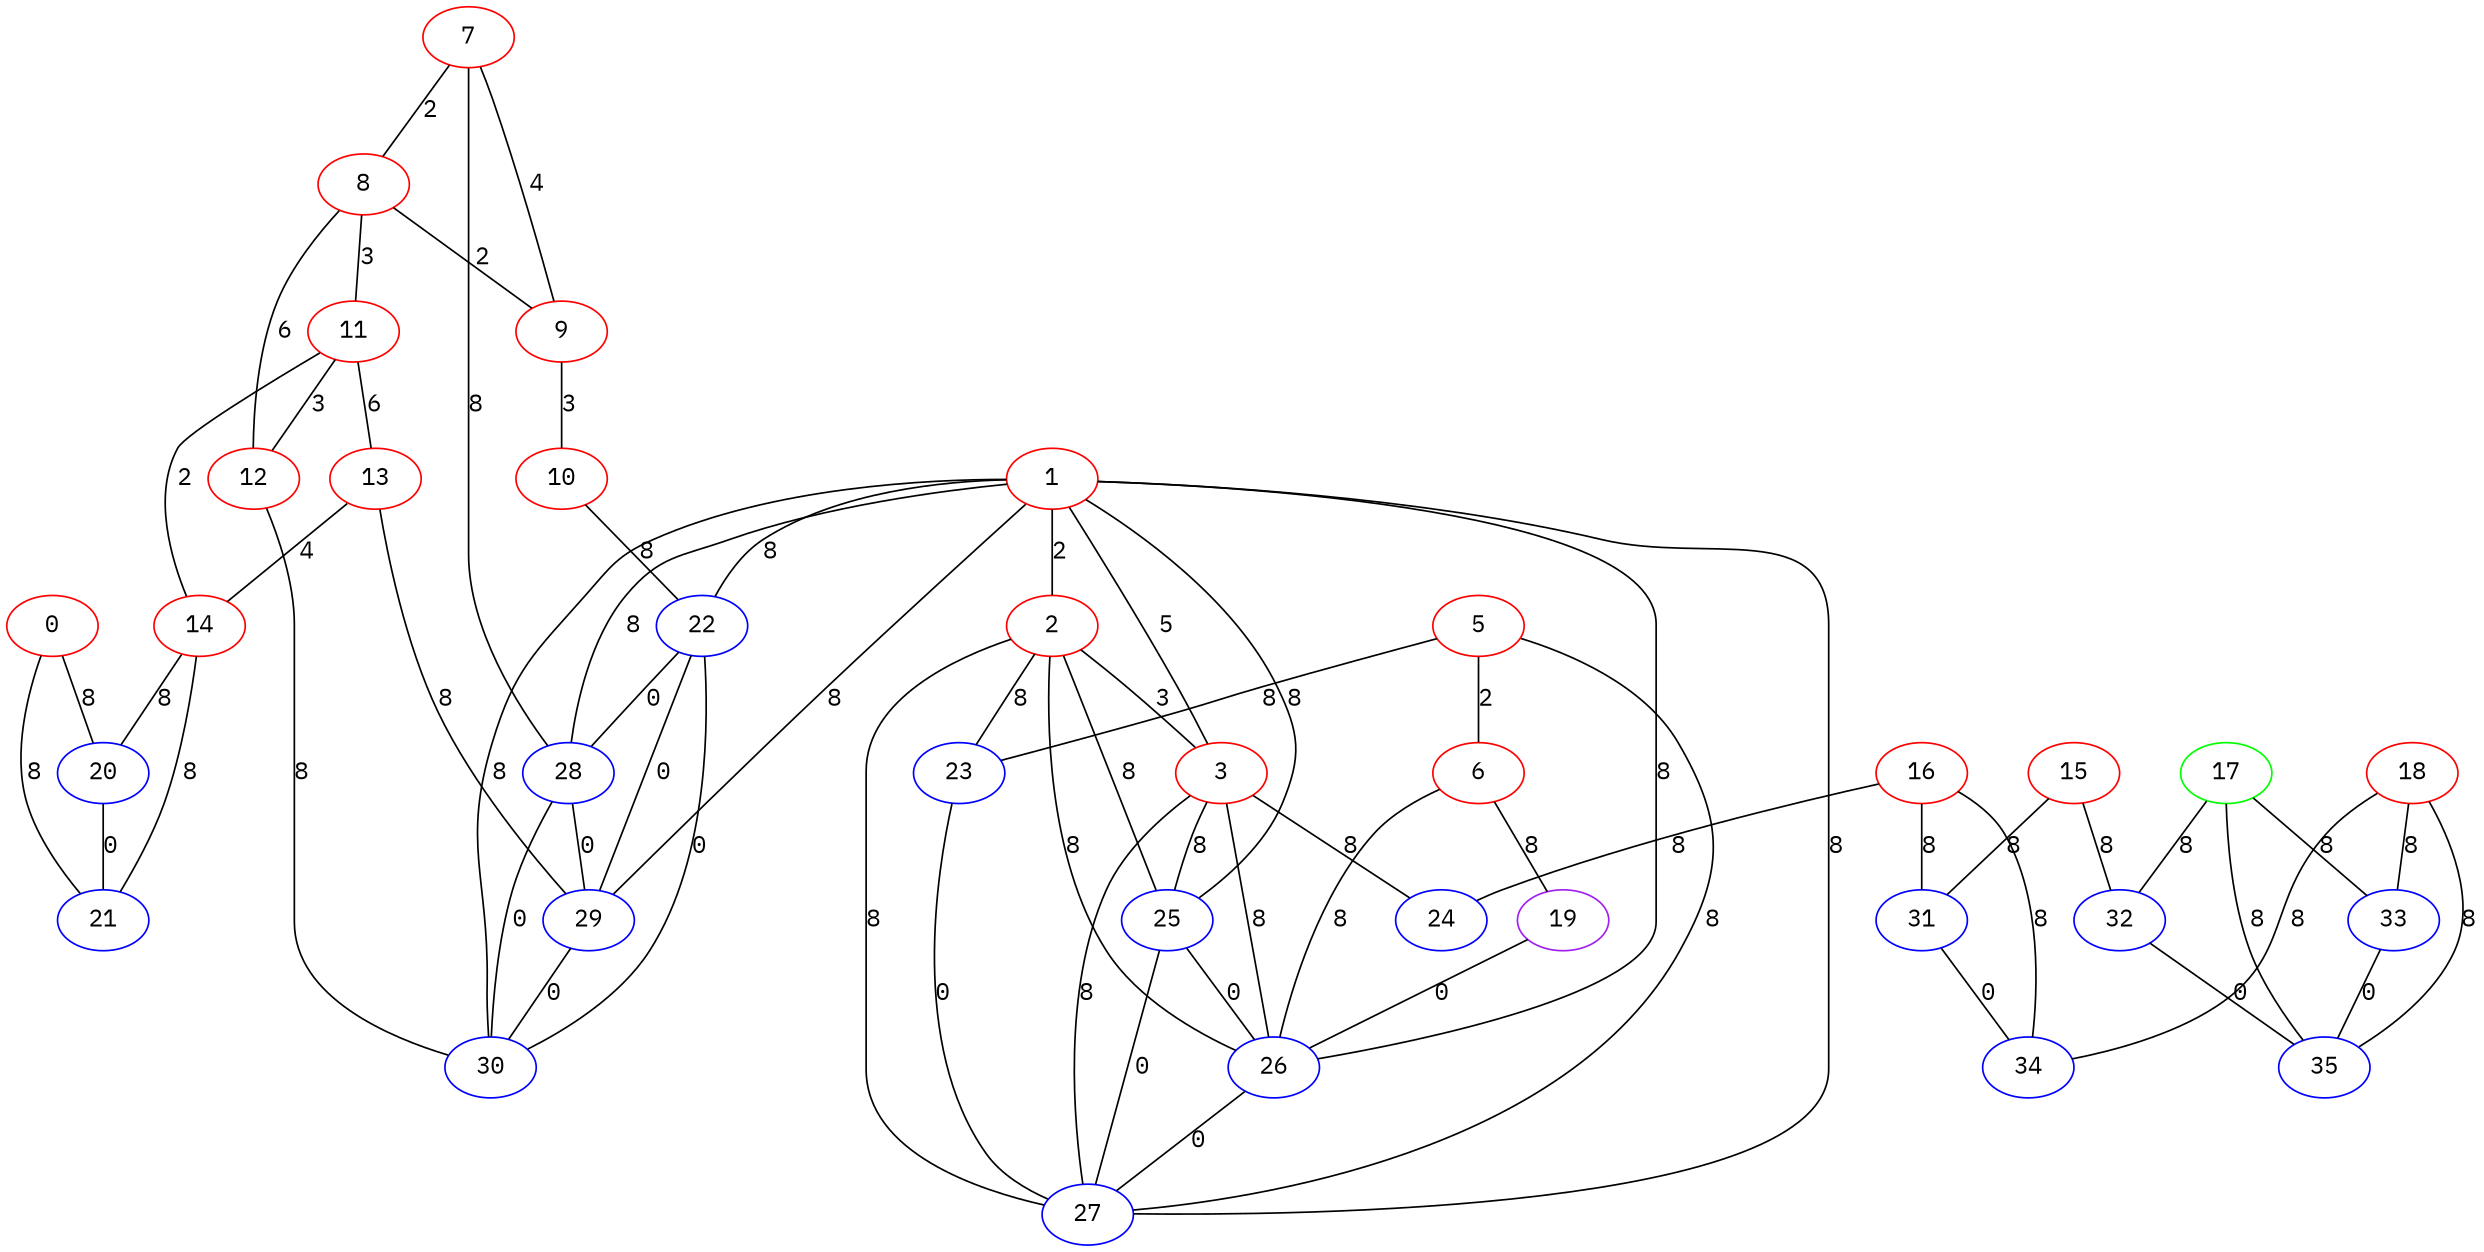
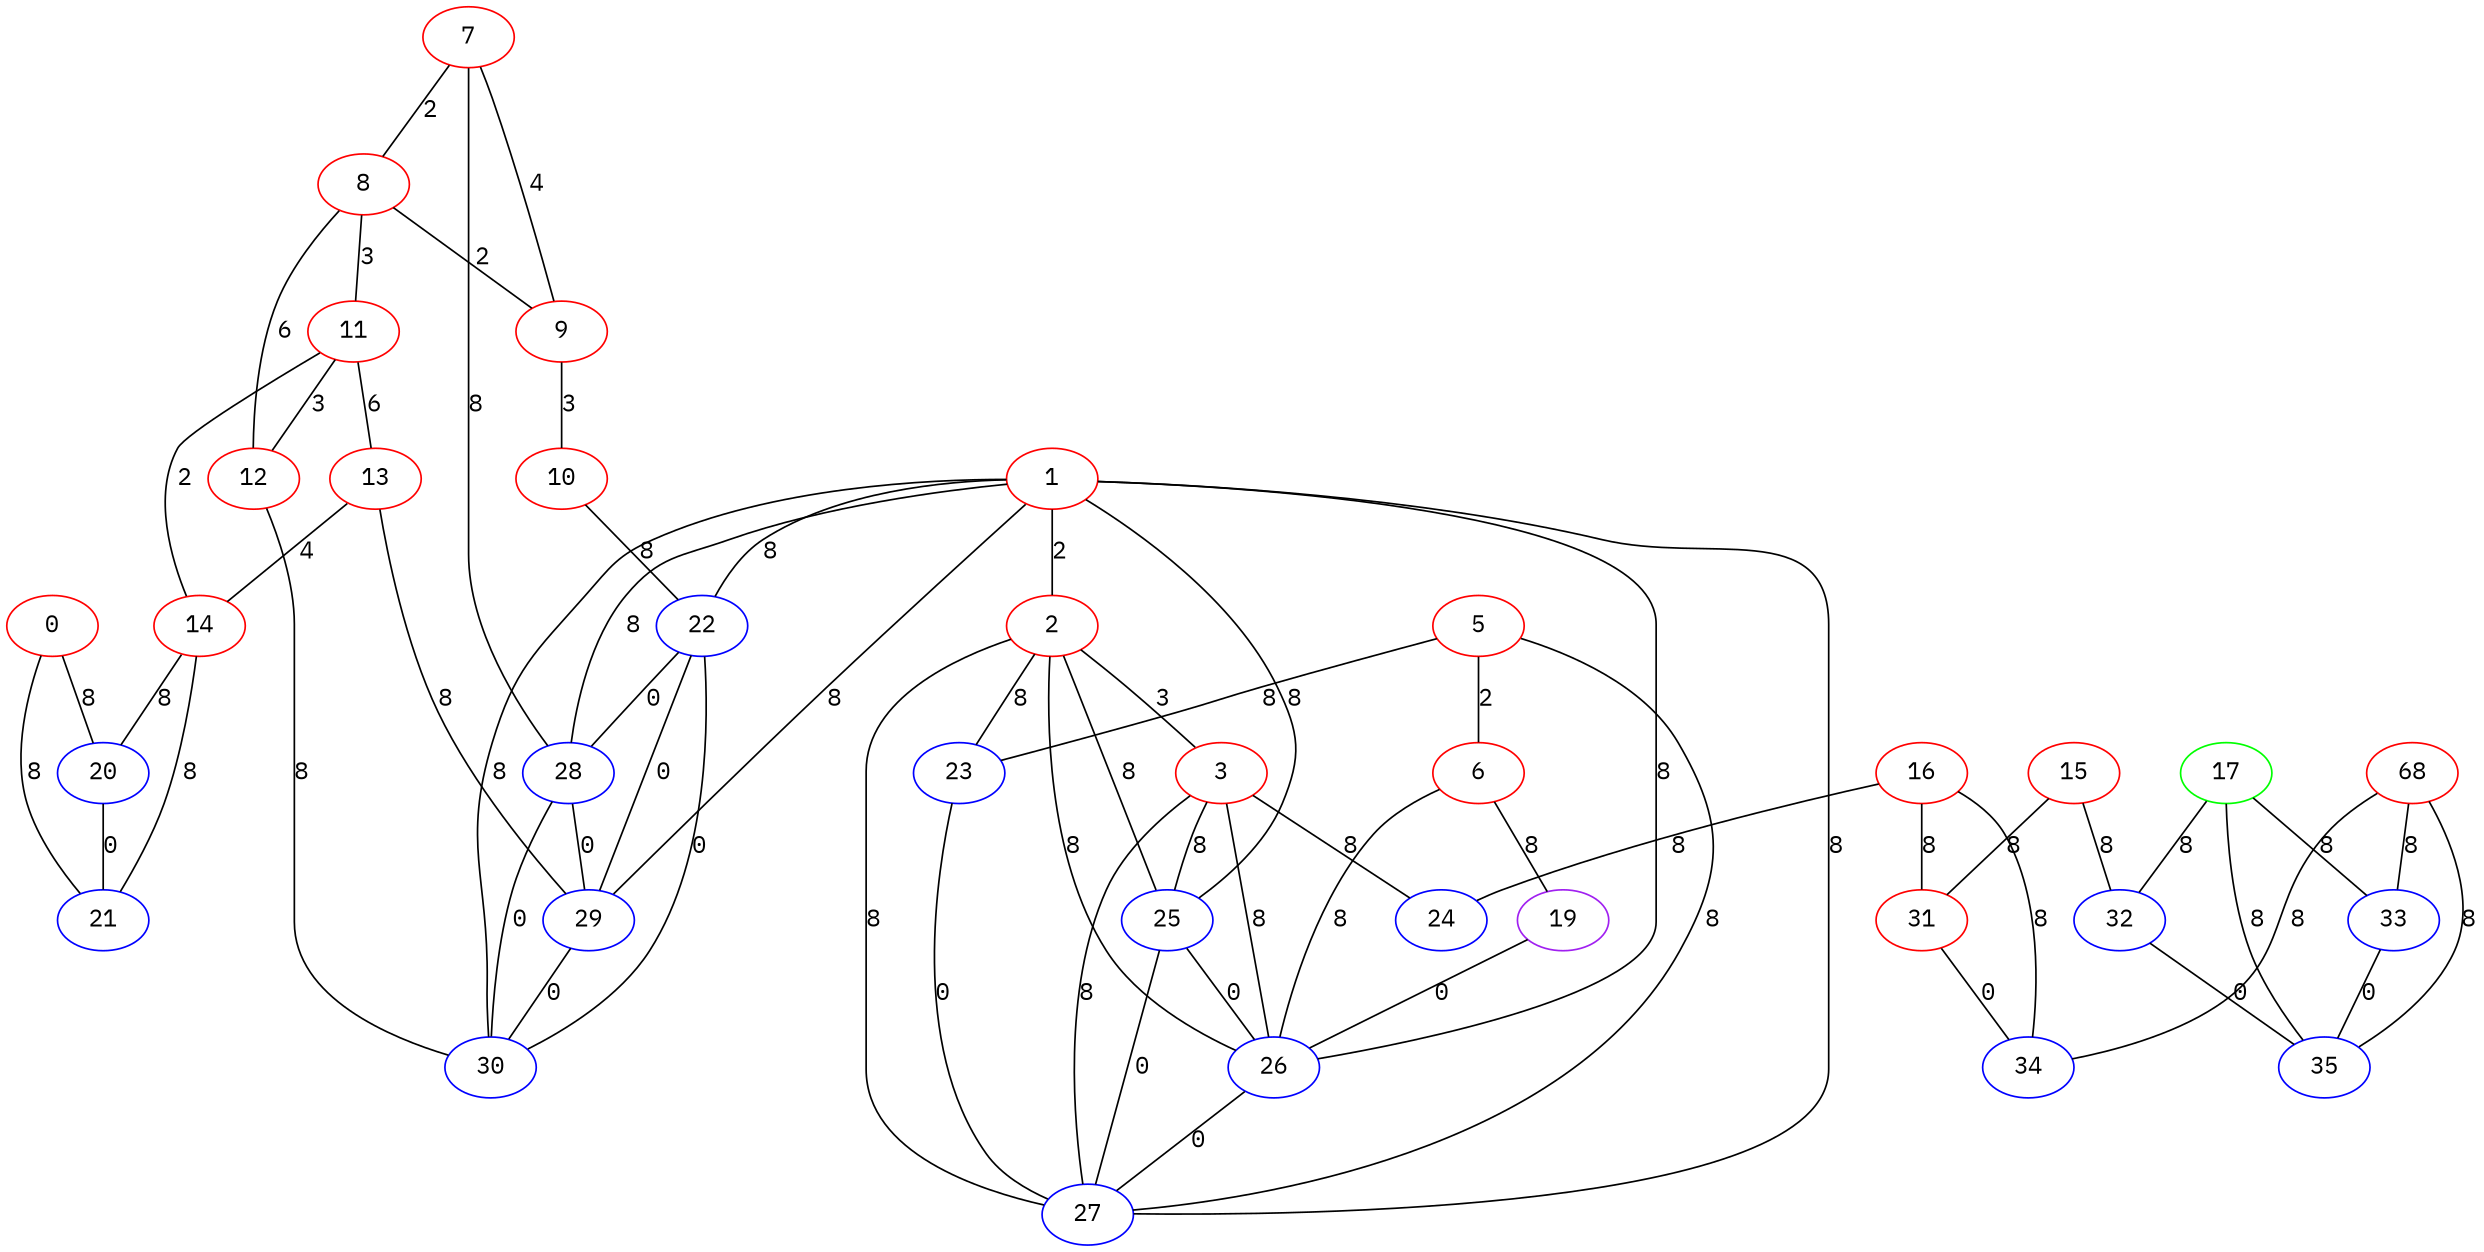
(1141, 624) -> none
(2412, 773) -> (2412, 773)
(1922, 920) -> (1922, 920)
